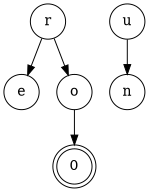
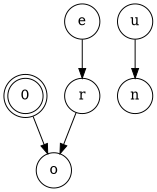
(37, 52) -> (82, 54)
(74, 122) -> (39, 131)
